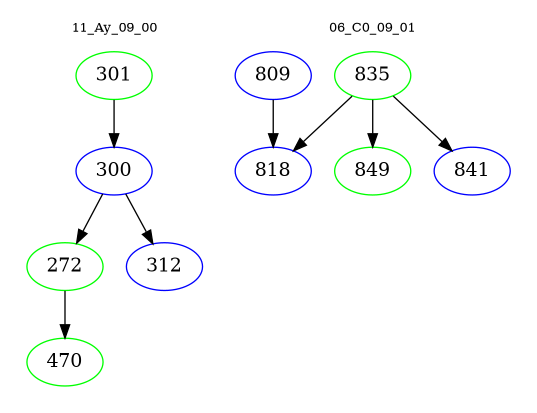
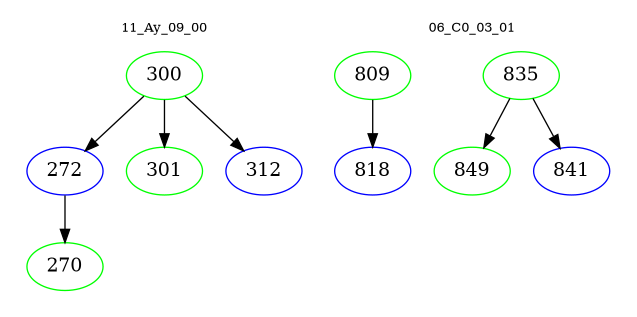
(373, 29) -> (472, 29)
(273, 76) -> (373, 76)
(114, 117) -> (164, 117)
(328, 119) -> none
(114, 171) -> (164, 76)
(65, 267) -> (65, 171)
(65, 362) -> (65, 267)
